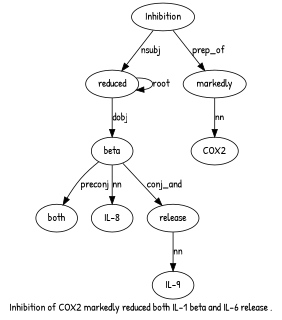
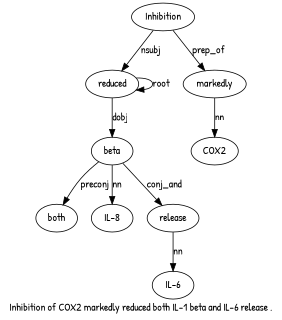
(173, 285) -> (173, 285)
